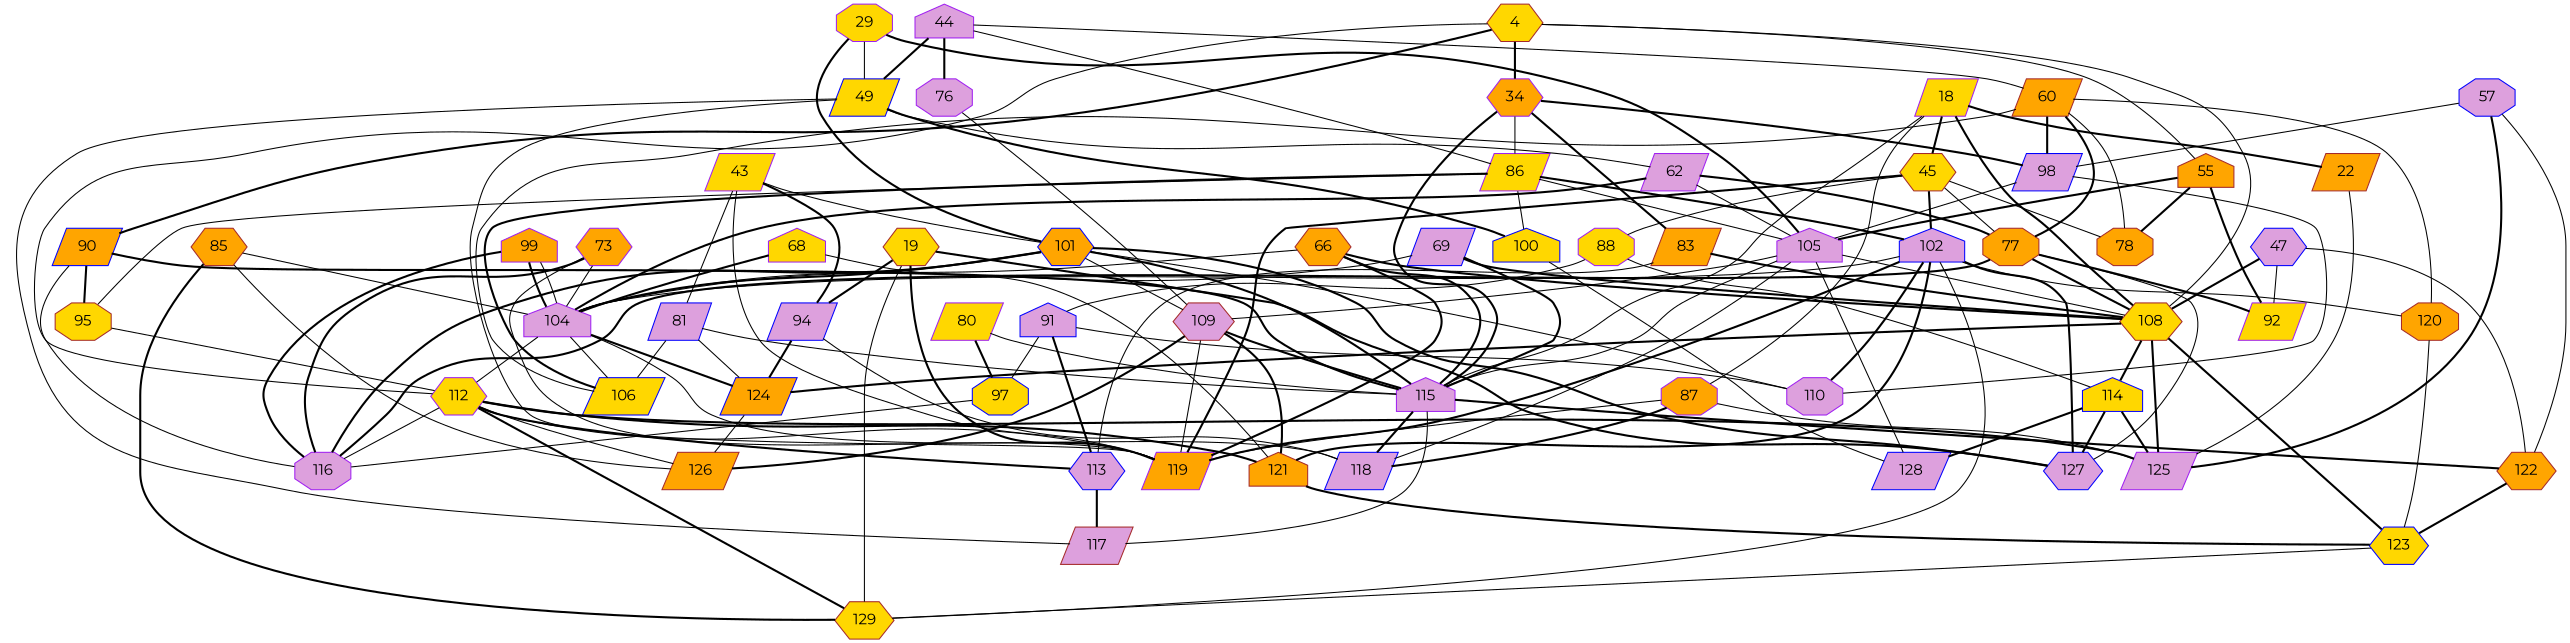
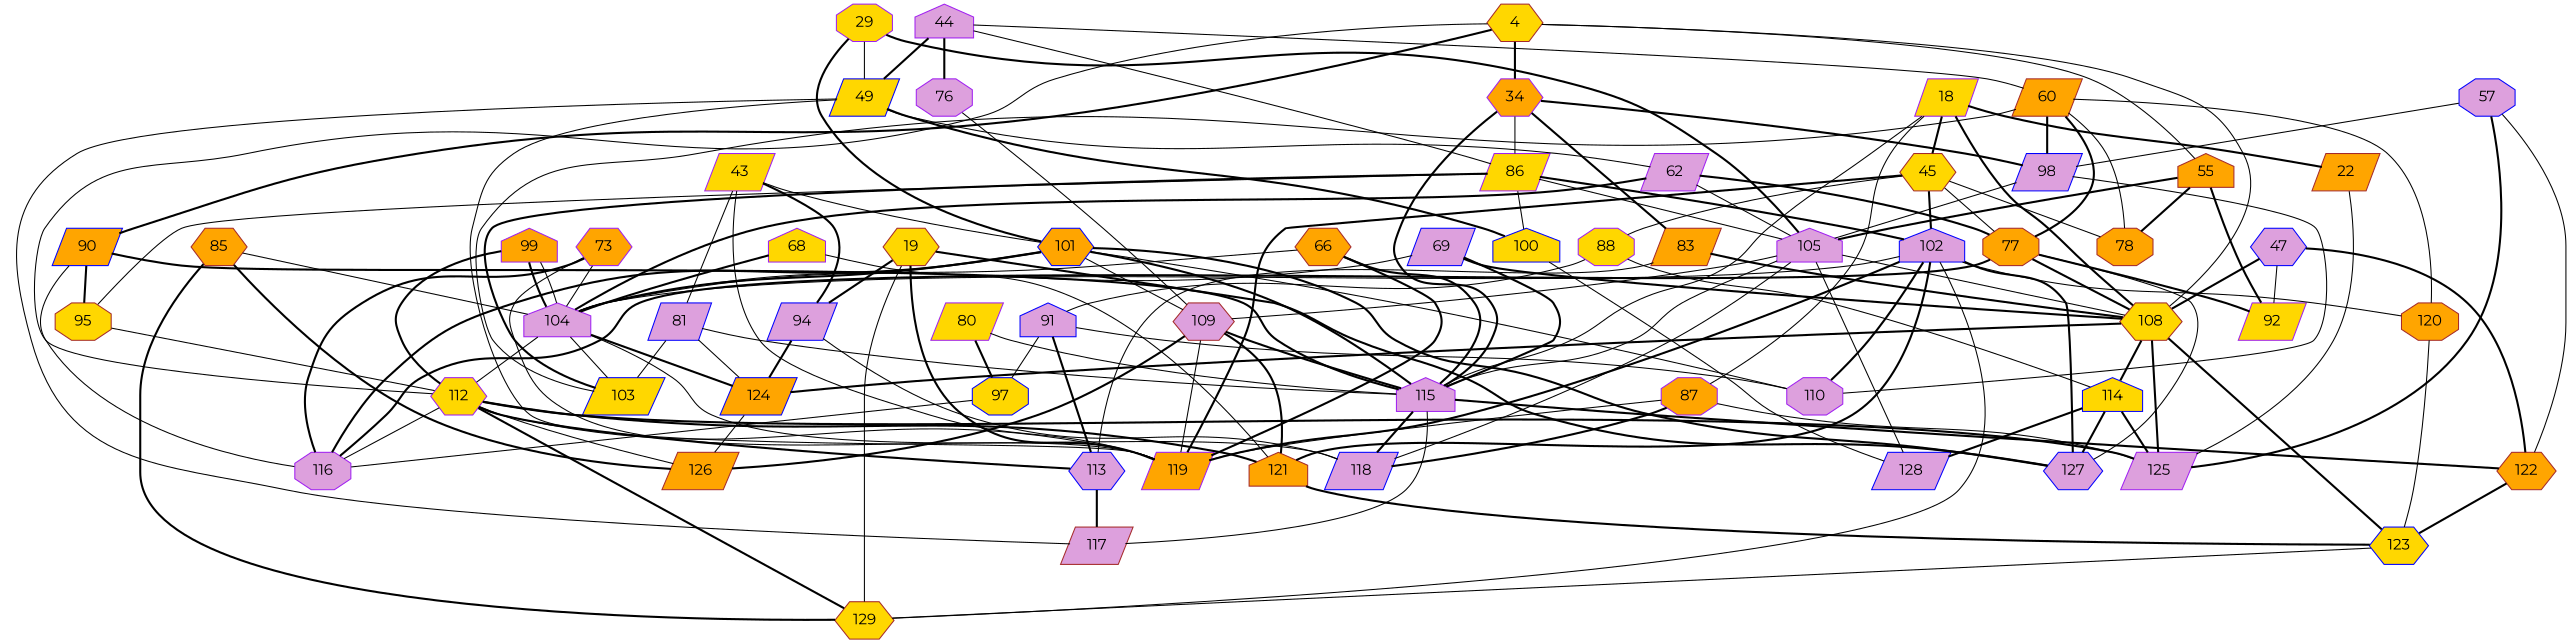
(1733, 295) -> none
(2463, 300) -> (2463, 300)
(330, 315) -> (407, 296)
(624, 396) -> (624, 396)
(440, 423) -> (440, 423)
